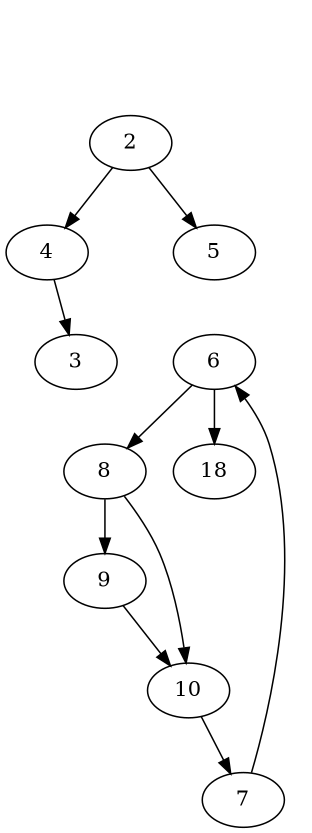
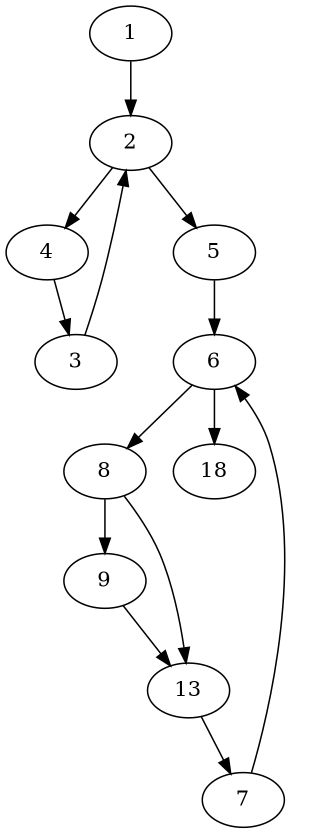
none -> (131, 33)
none -> (107, 261)
none -> (214, 300)
(189, 690) -> (189, 690)
